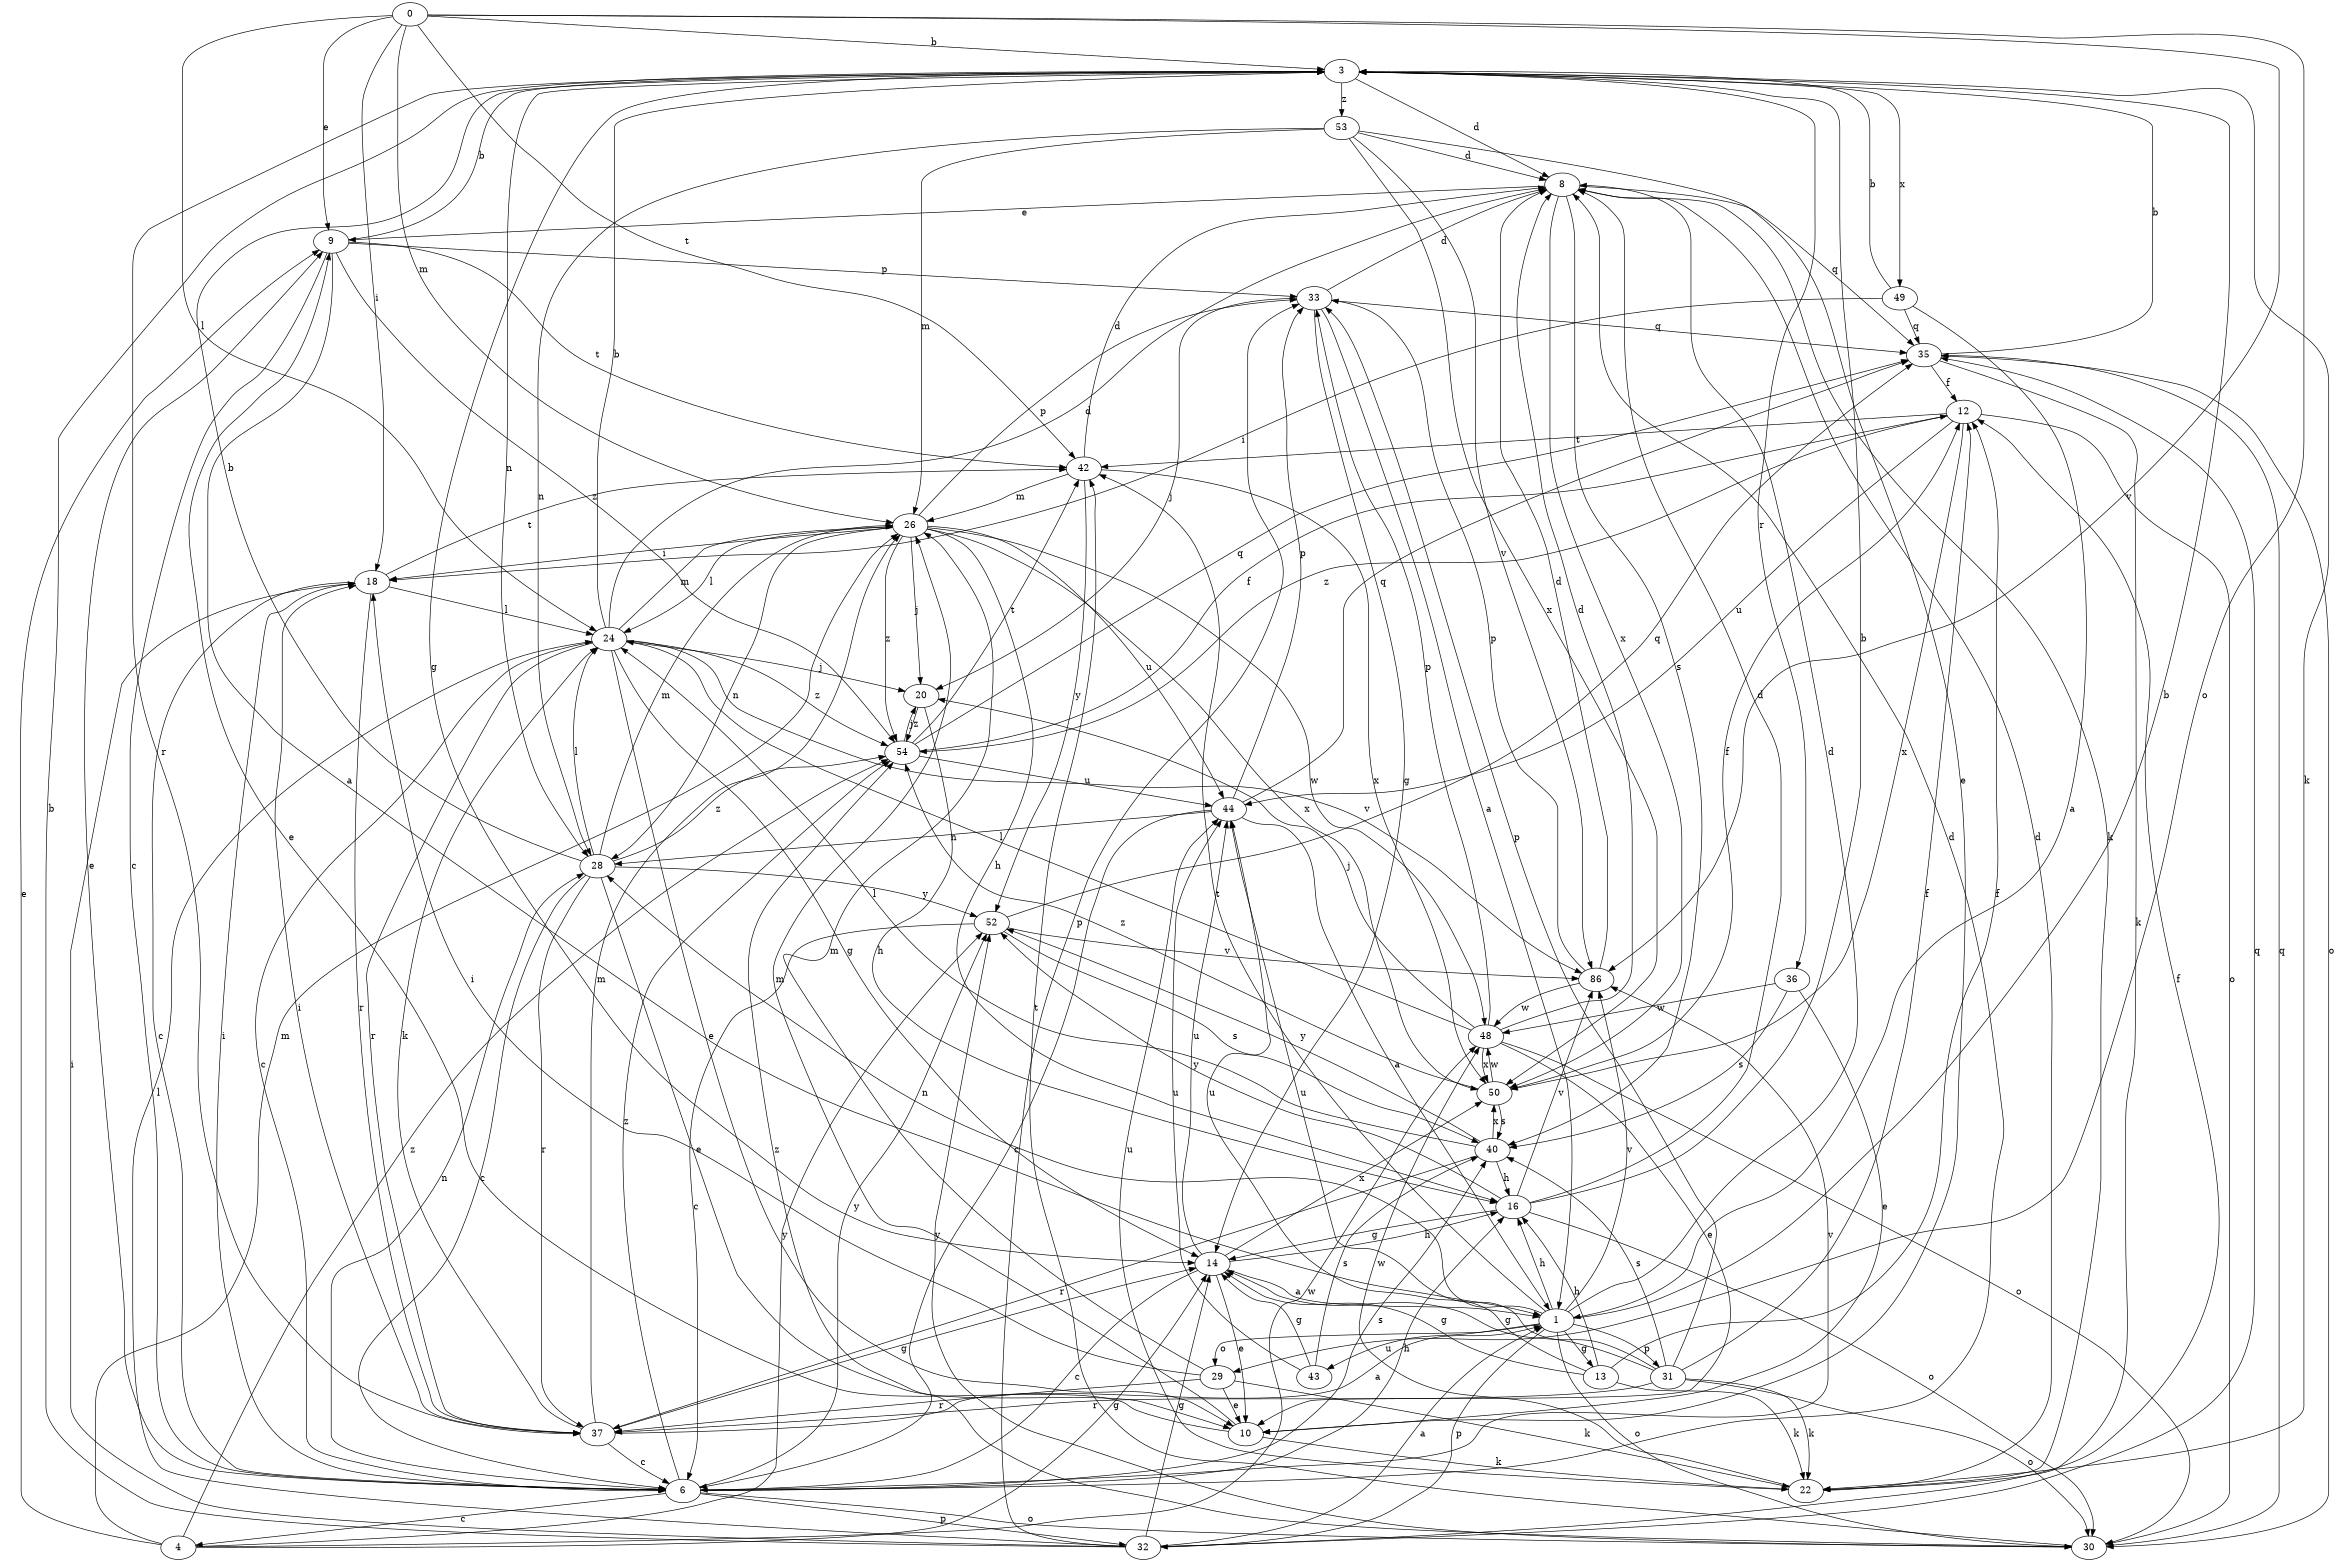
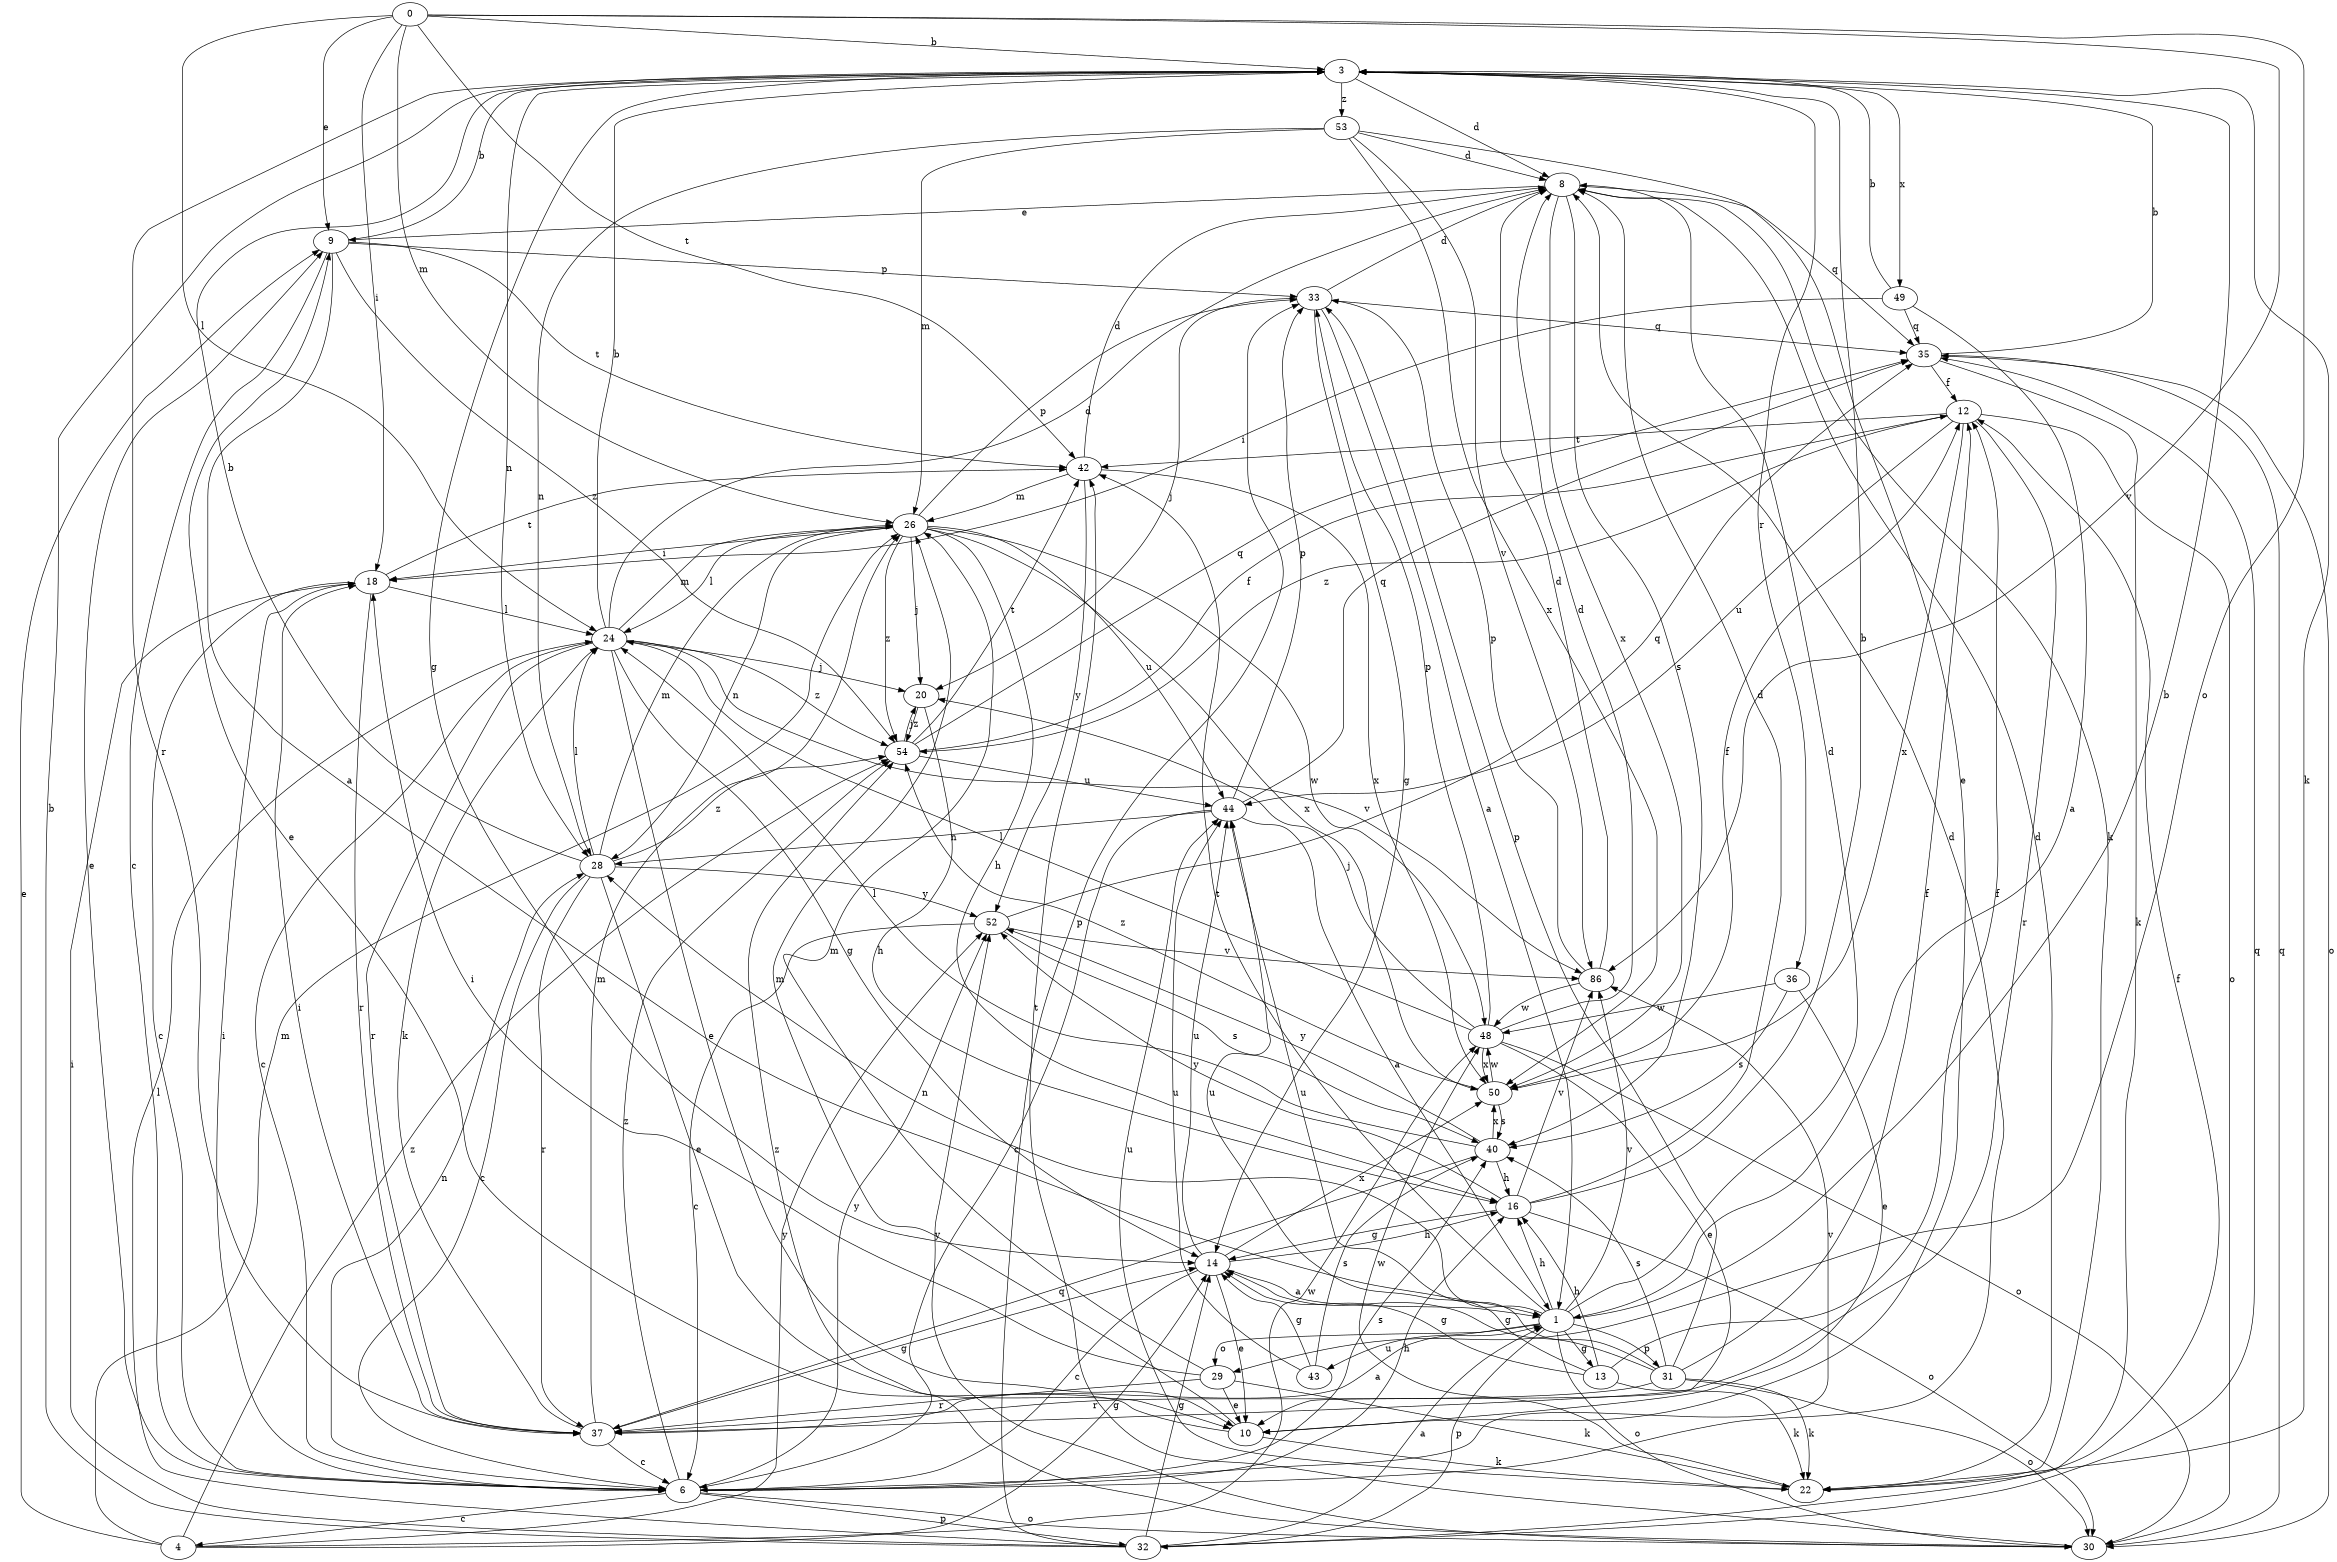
(1062, 1292) -> (1062, 1292)
none -> (1733, 1376)
